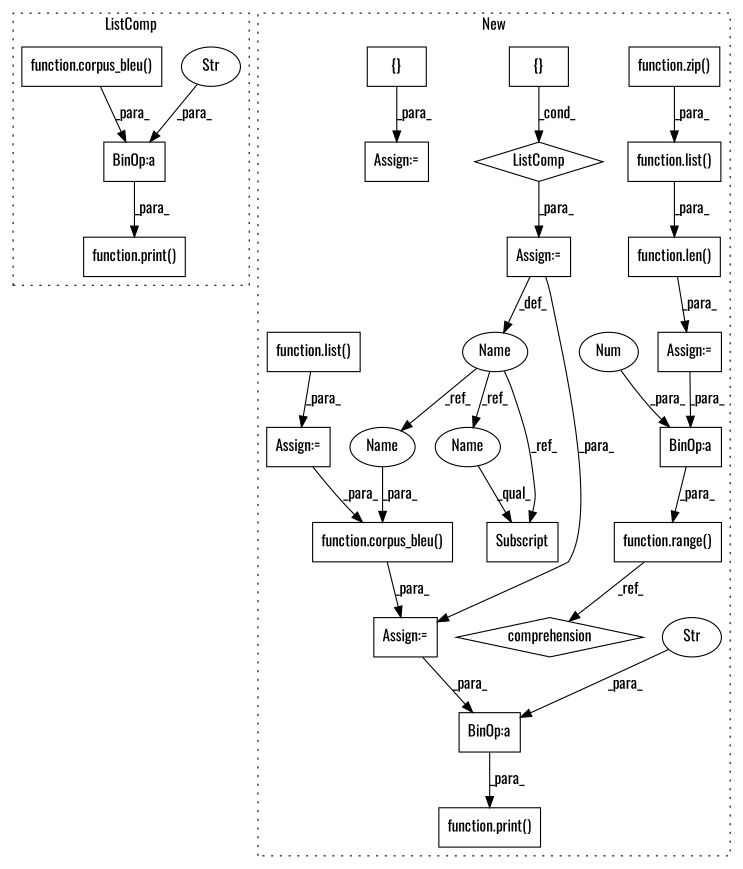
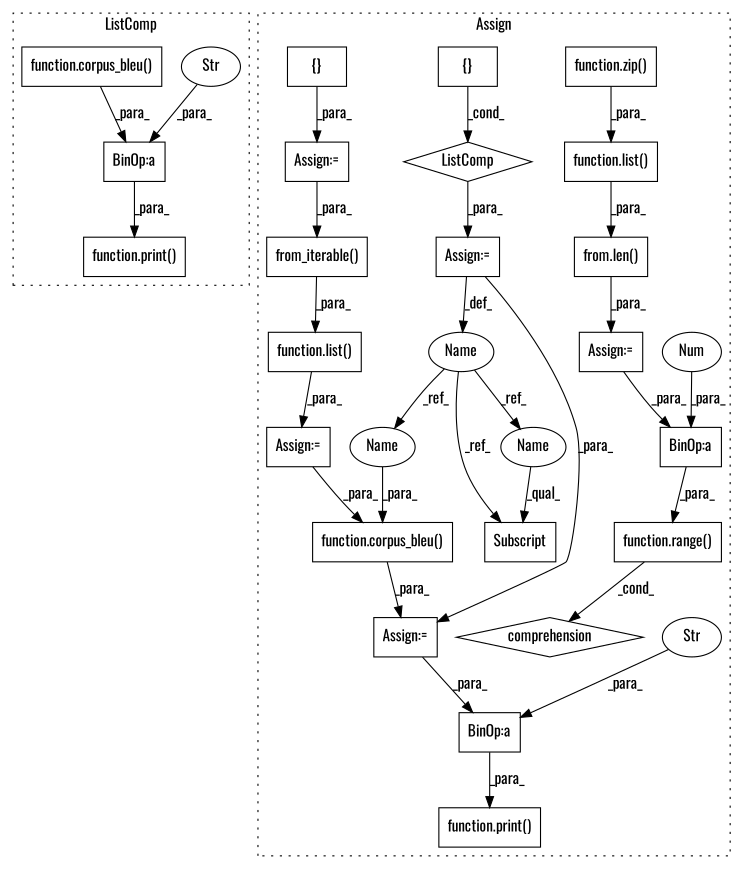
(494, 26) -> (494, 26)
none -> (317, 257)
(674, 257) -> (611, 257)
(631, 590) -> (636, 590)
